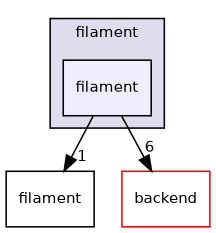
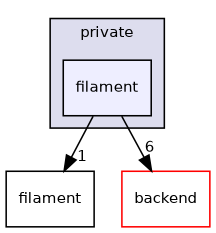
(107, 33) -> (107, 33)
